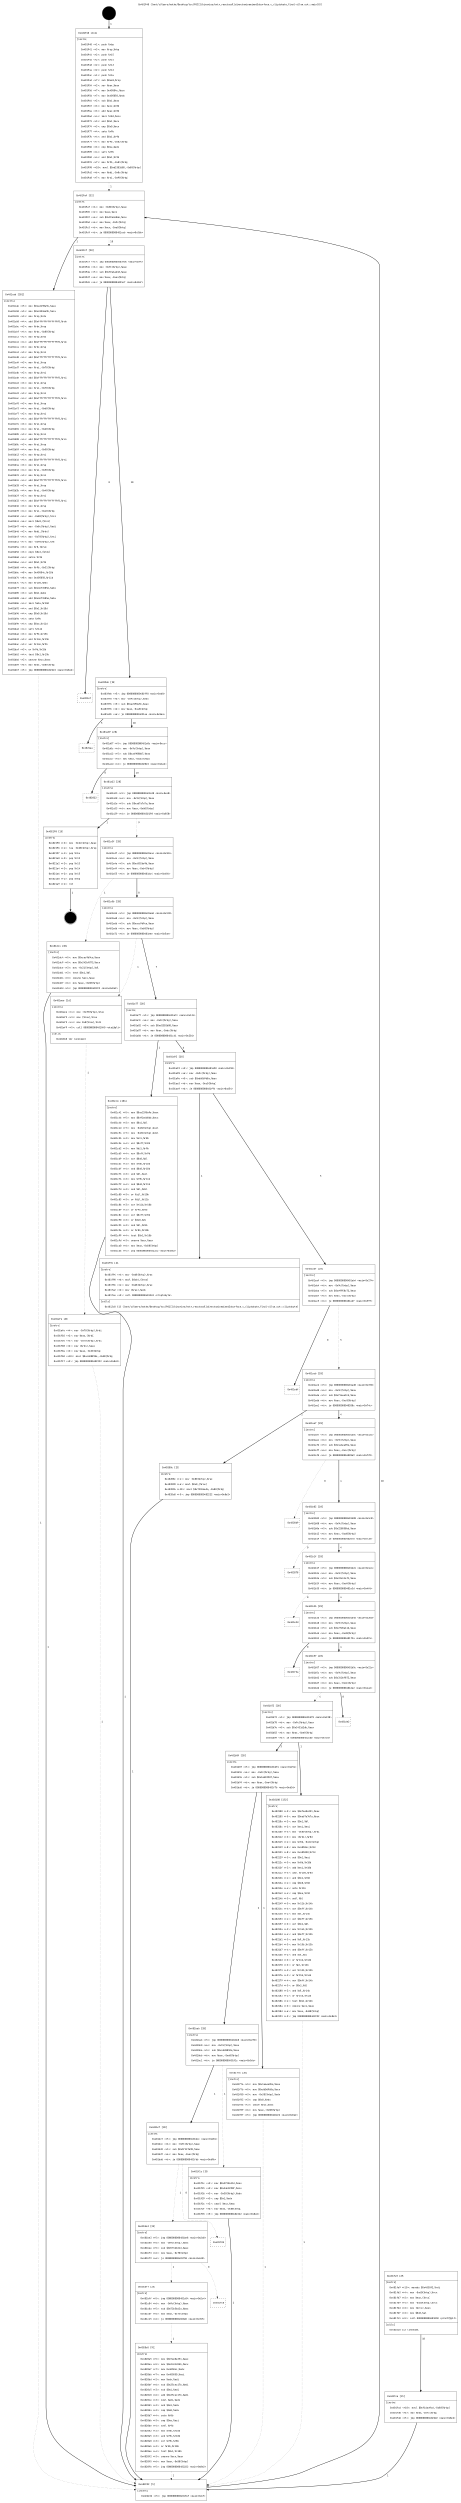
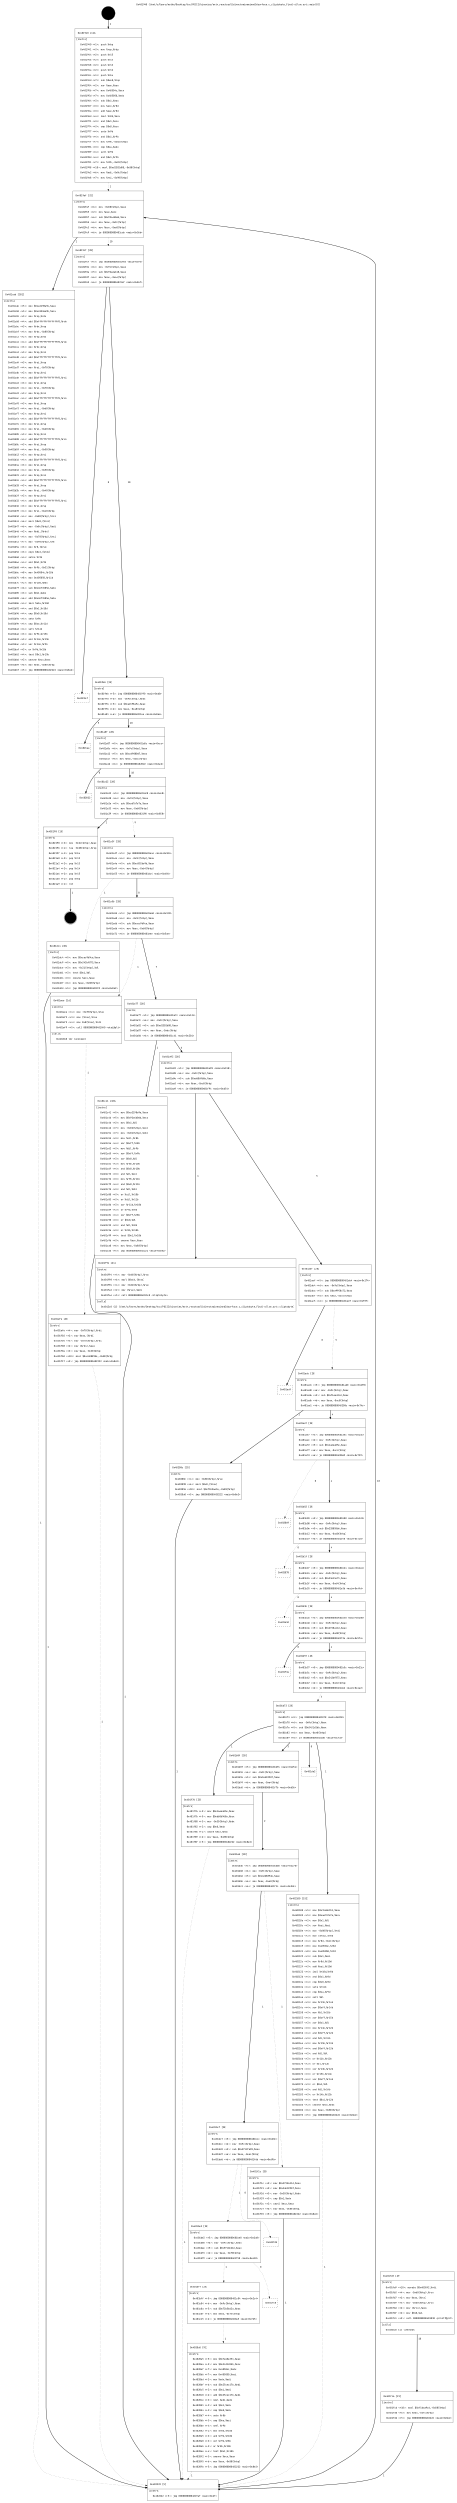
(342, 1704) -> (309, 1754)
(261, 1929) -> (229, 1747)
